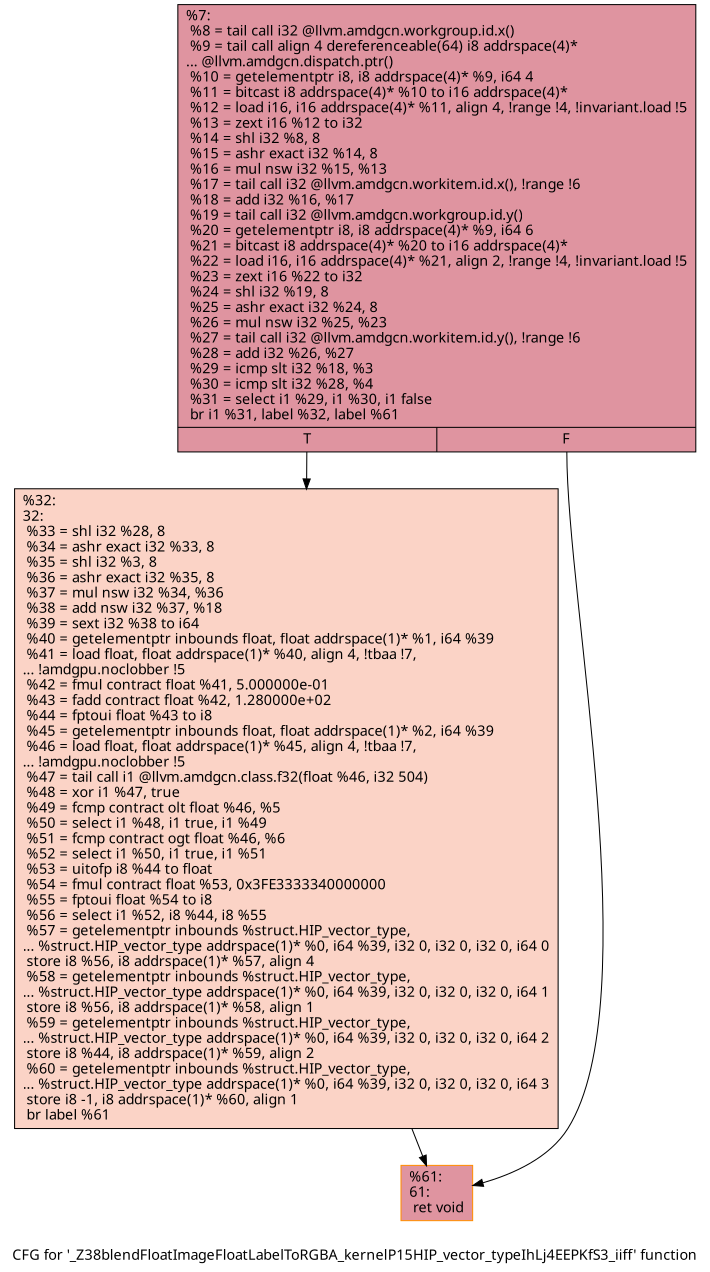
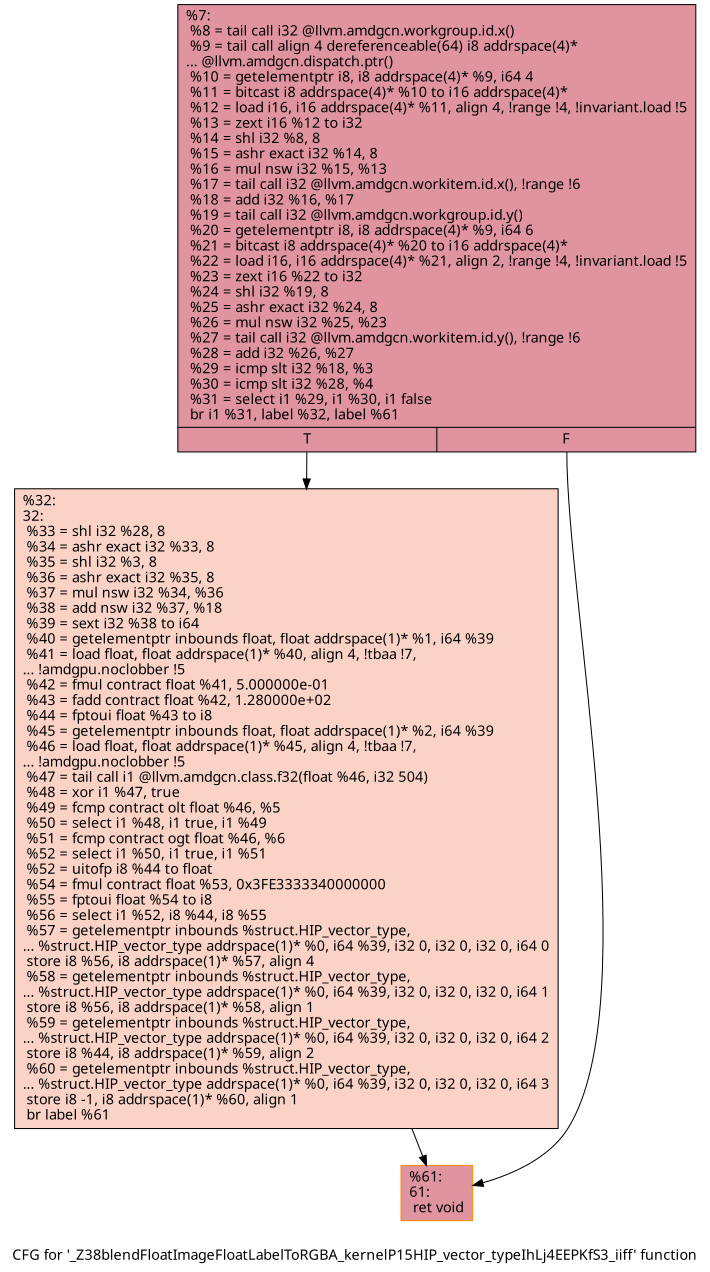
(118, 870) -> (118, 870)
